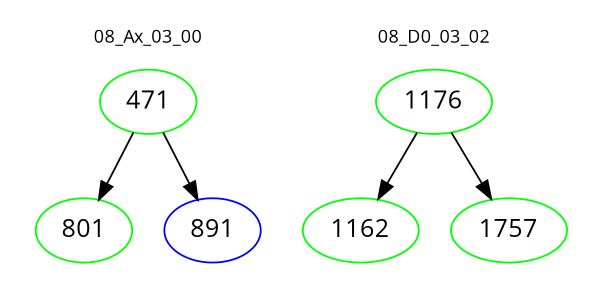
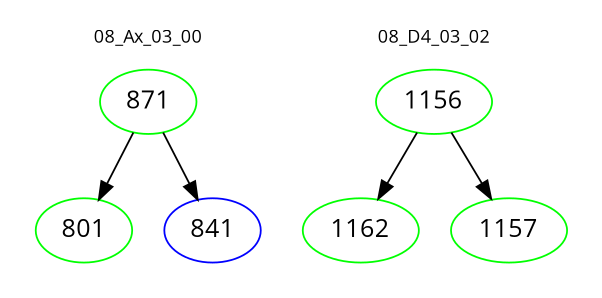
(435, 38) -> (435, 38)
(148, 102) -> (148, 102)
(434, 102) -> (434, 102)
(213, 230) -> (213, 230)
(509, 230) -> (509, 230)
